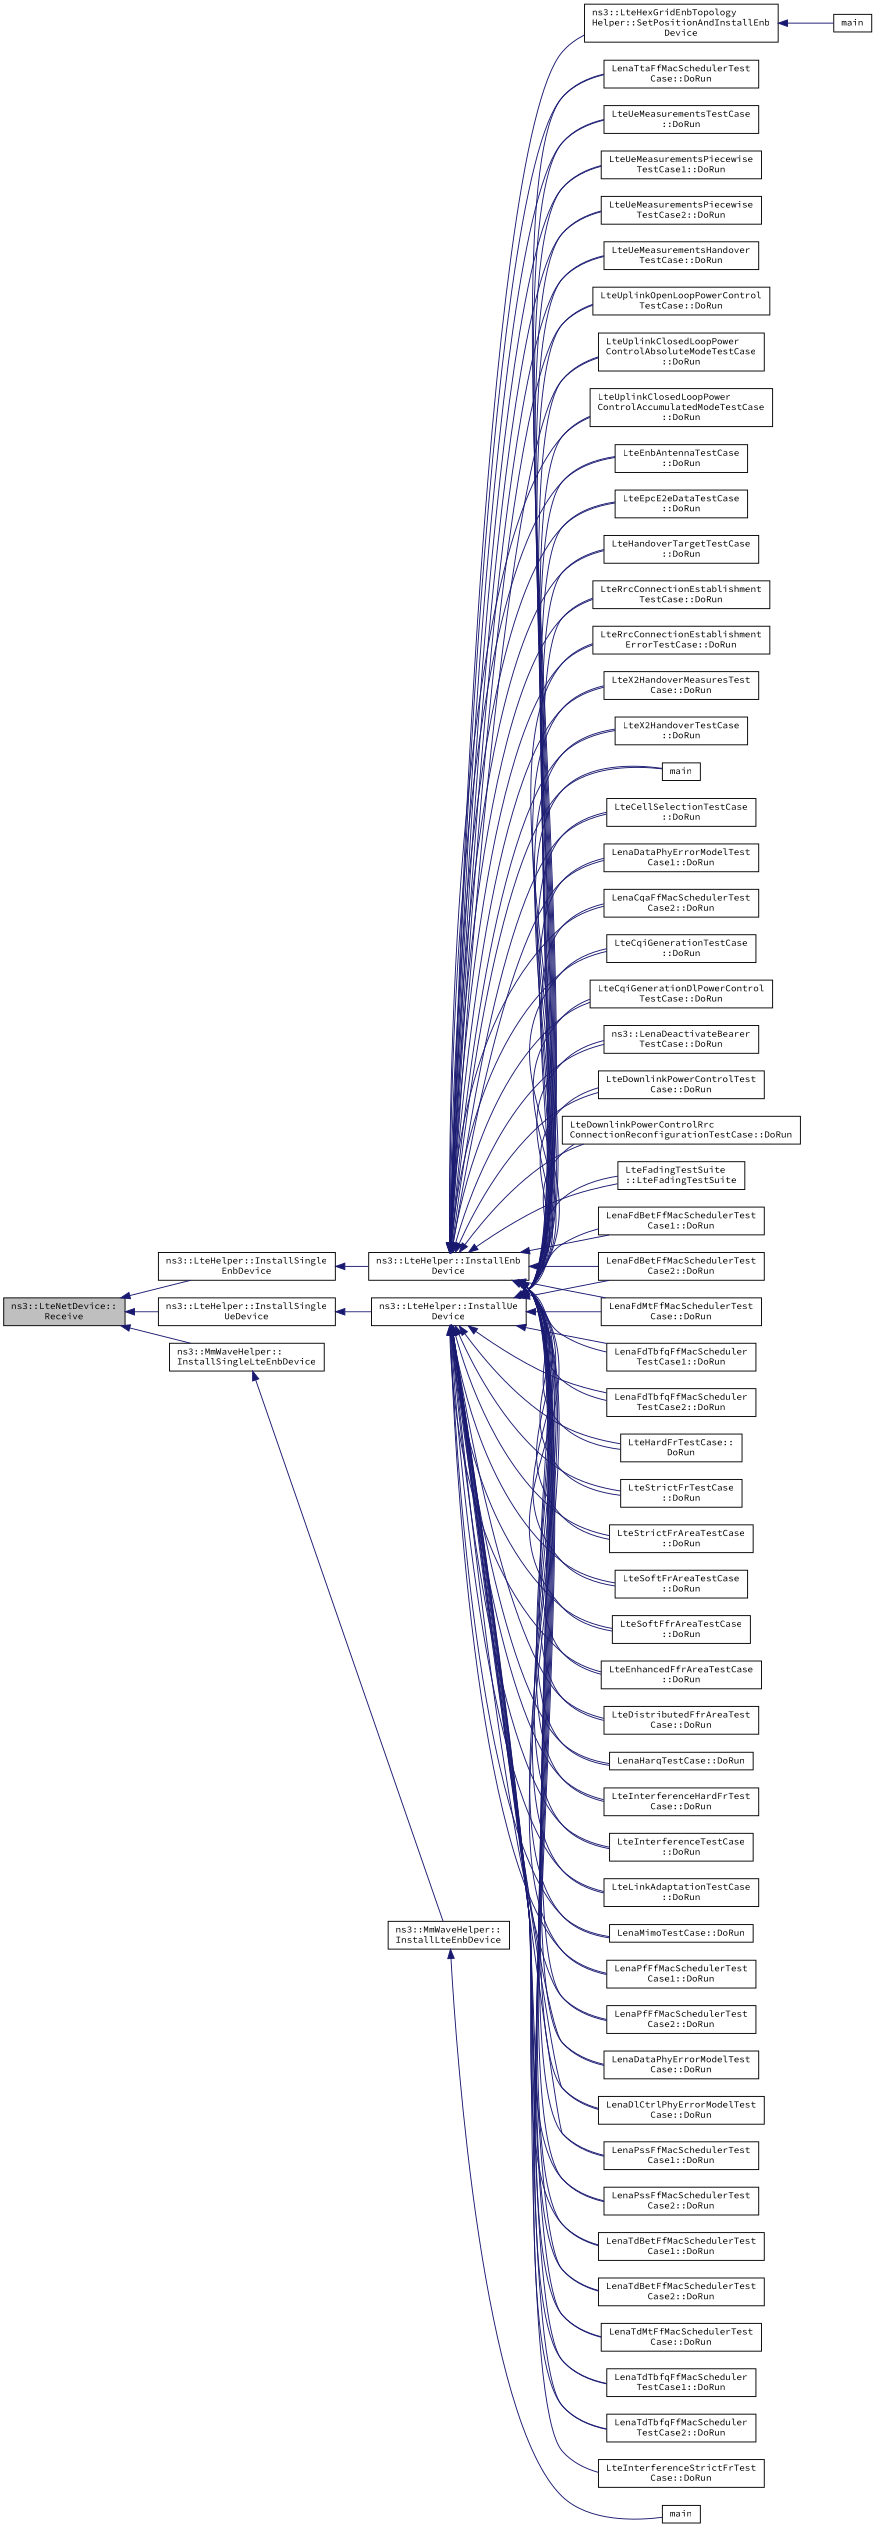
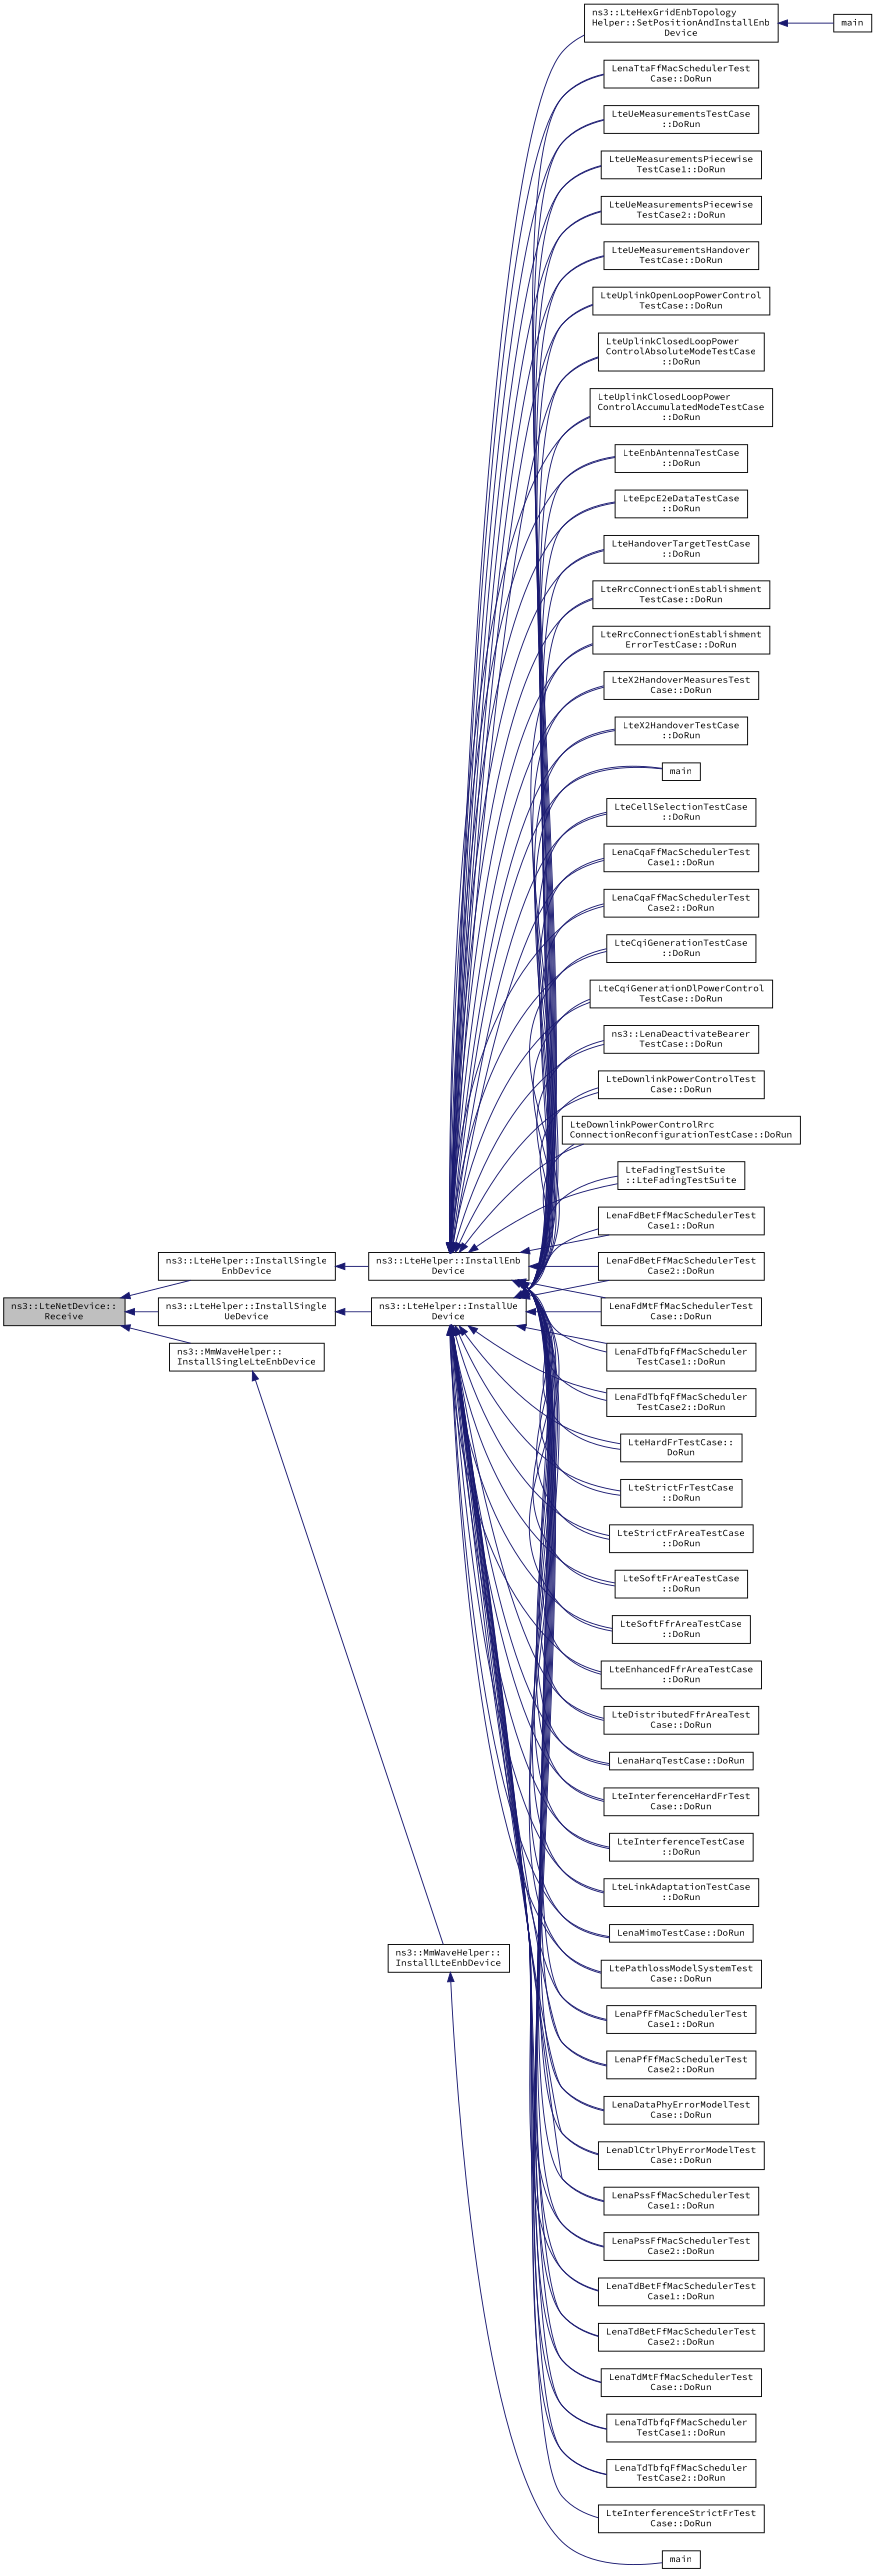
(681, 858) -> (681, 858)
none -> (681, 1974)
